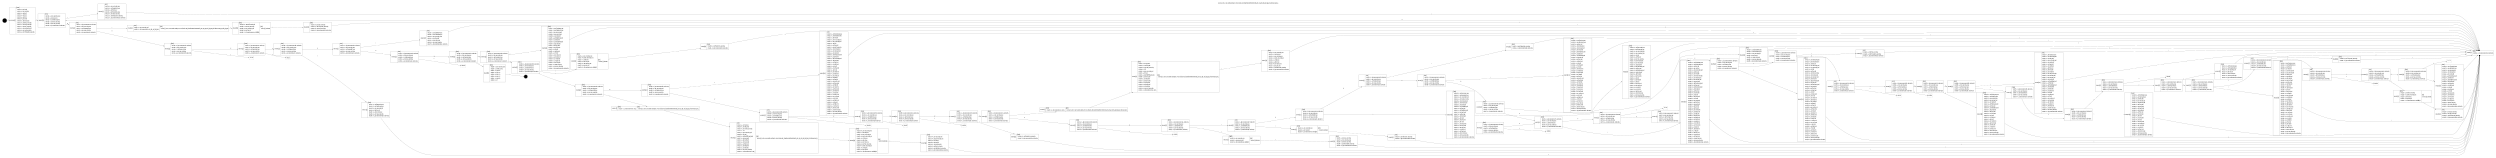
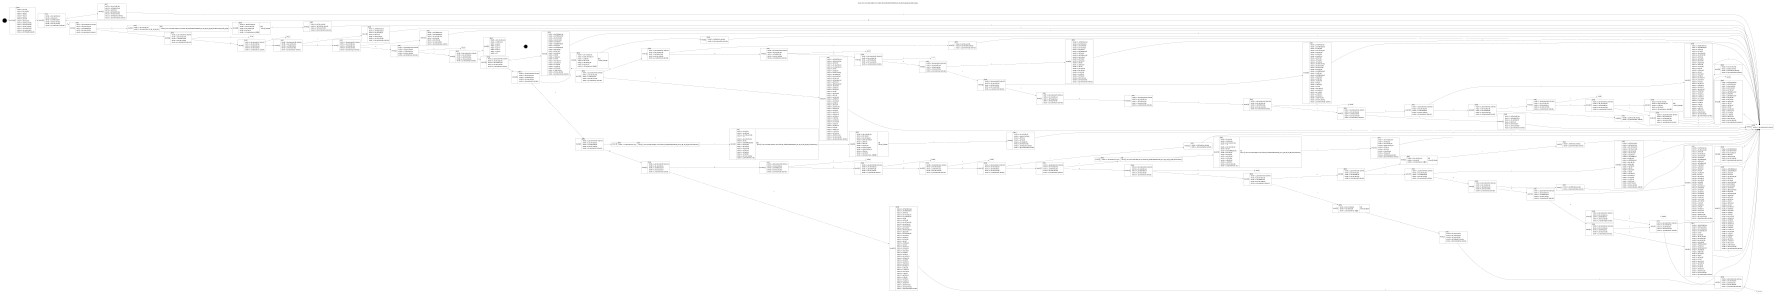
(2139, 115) -> none
(1665, 117) -> none
